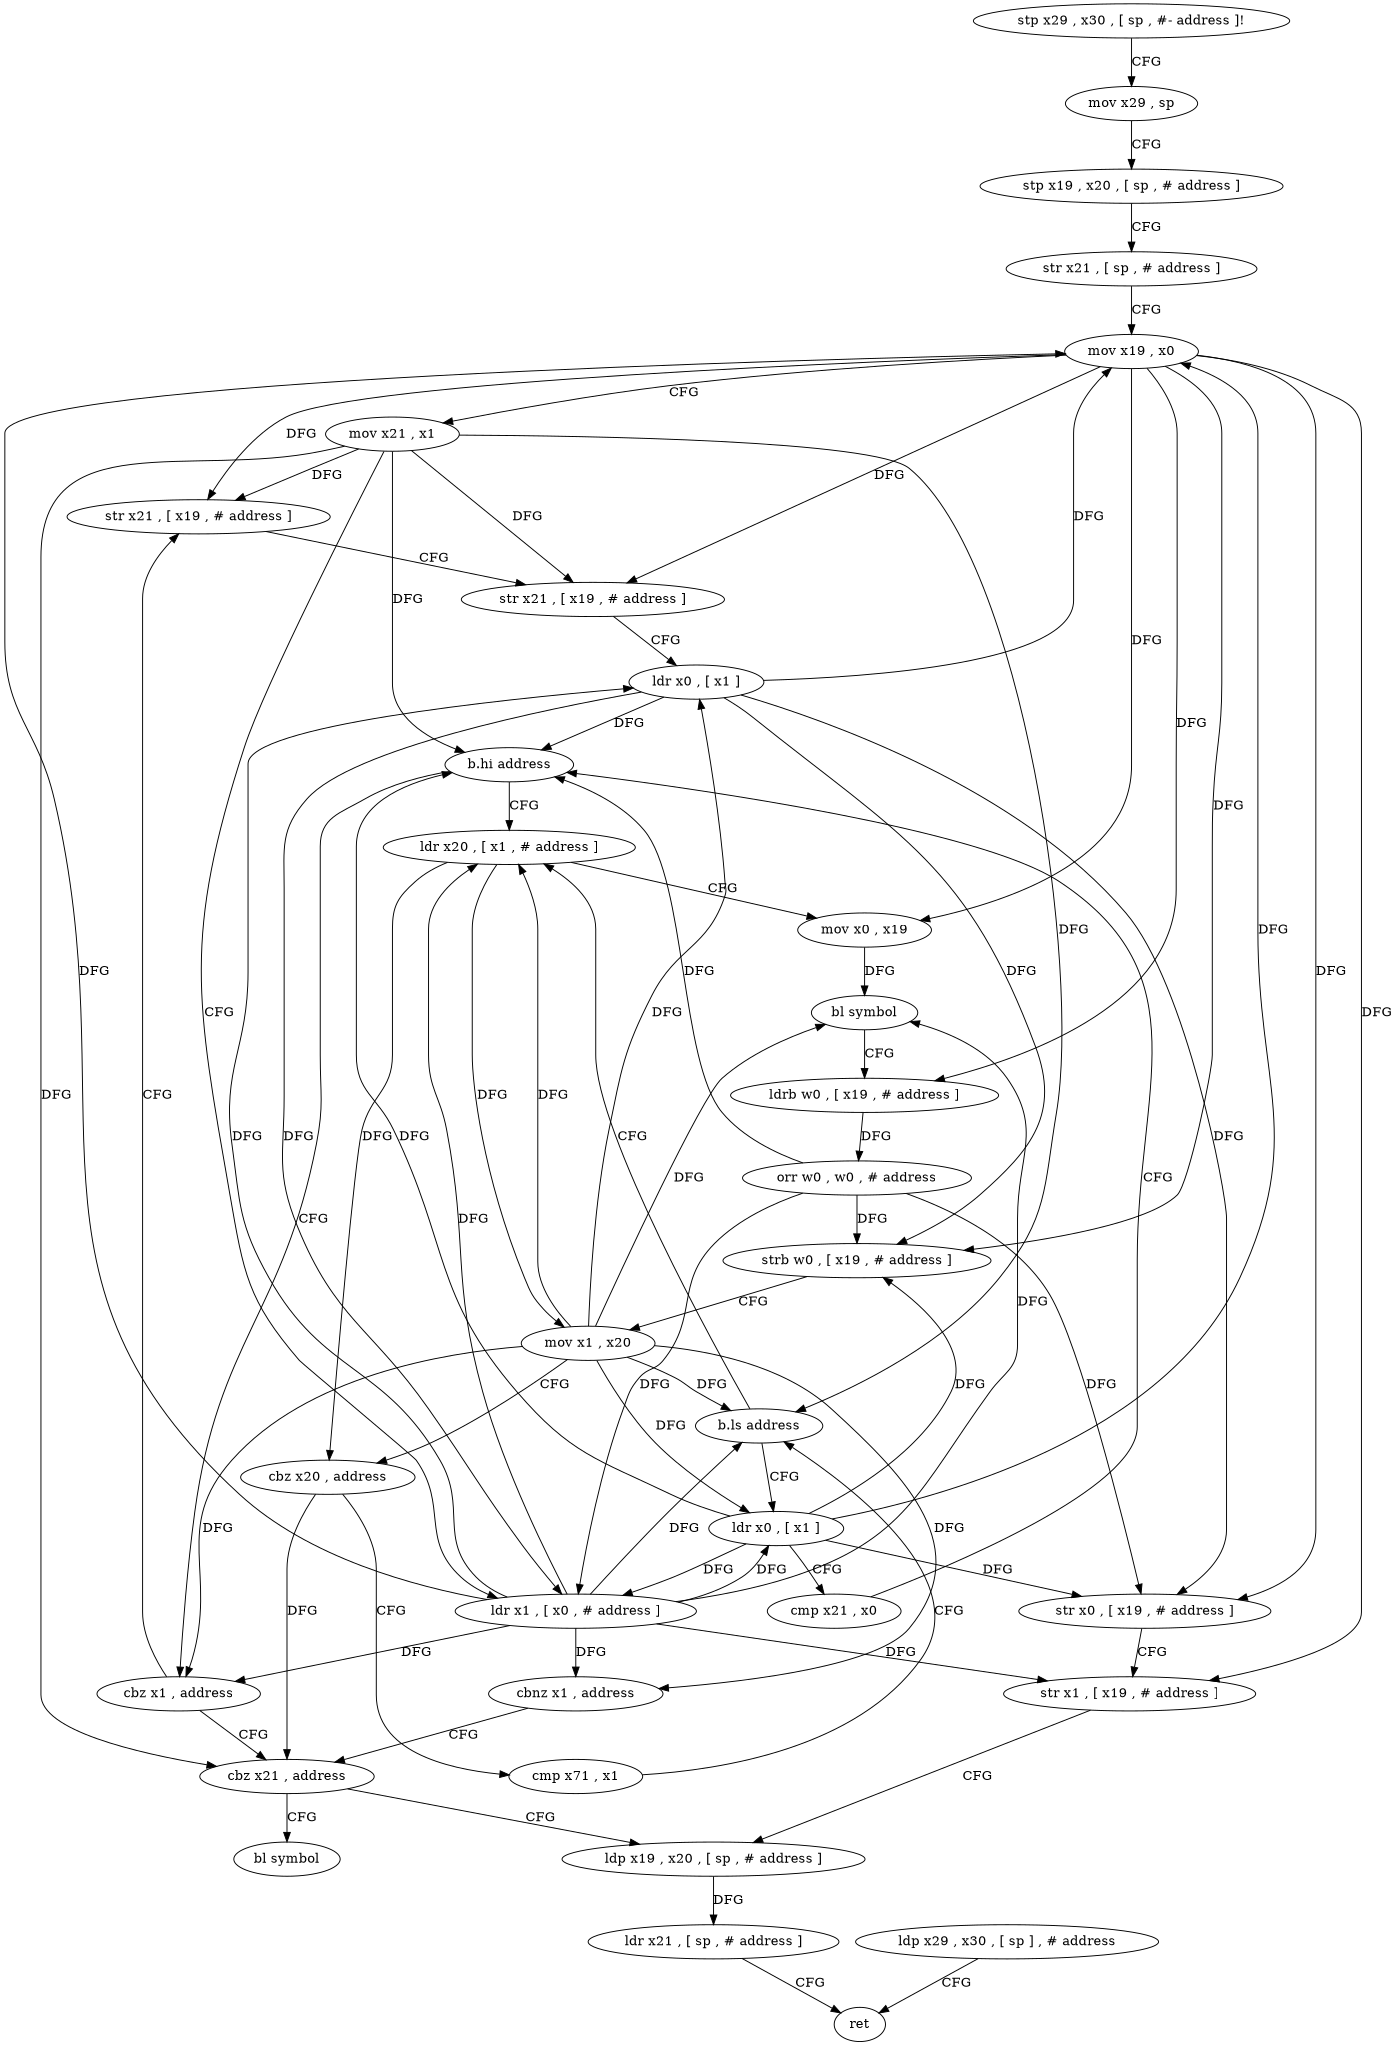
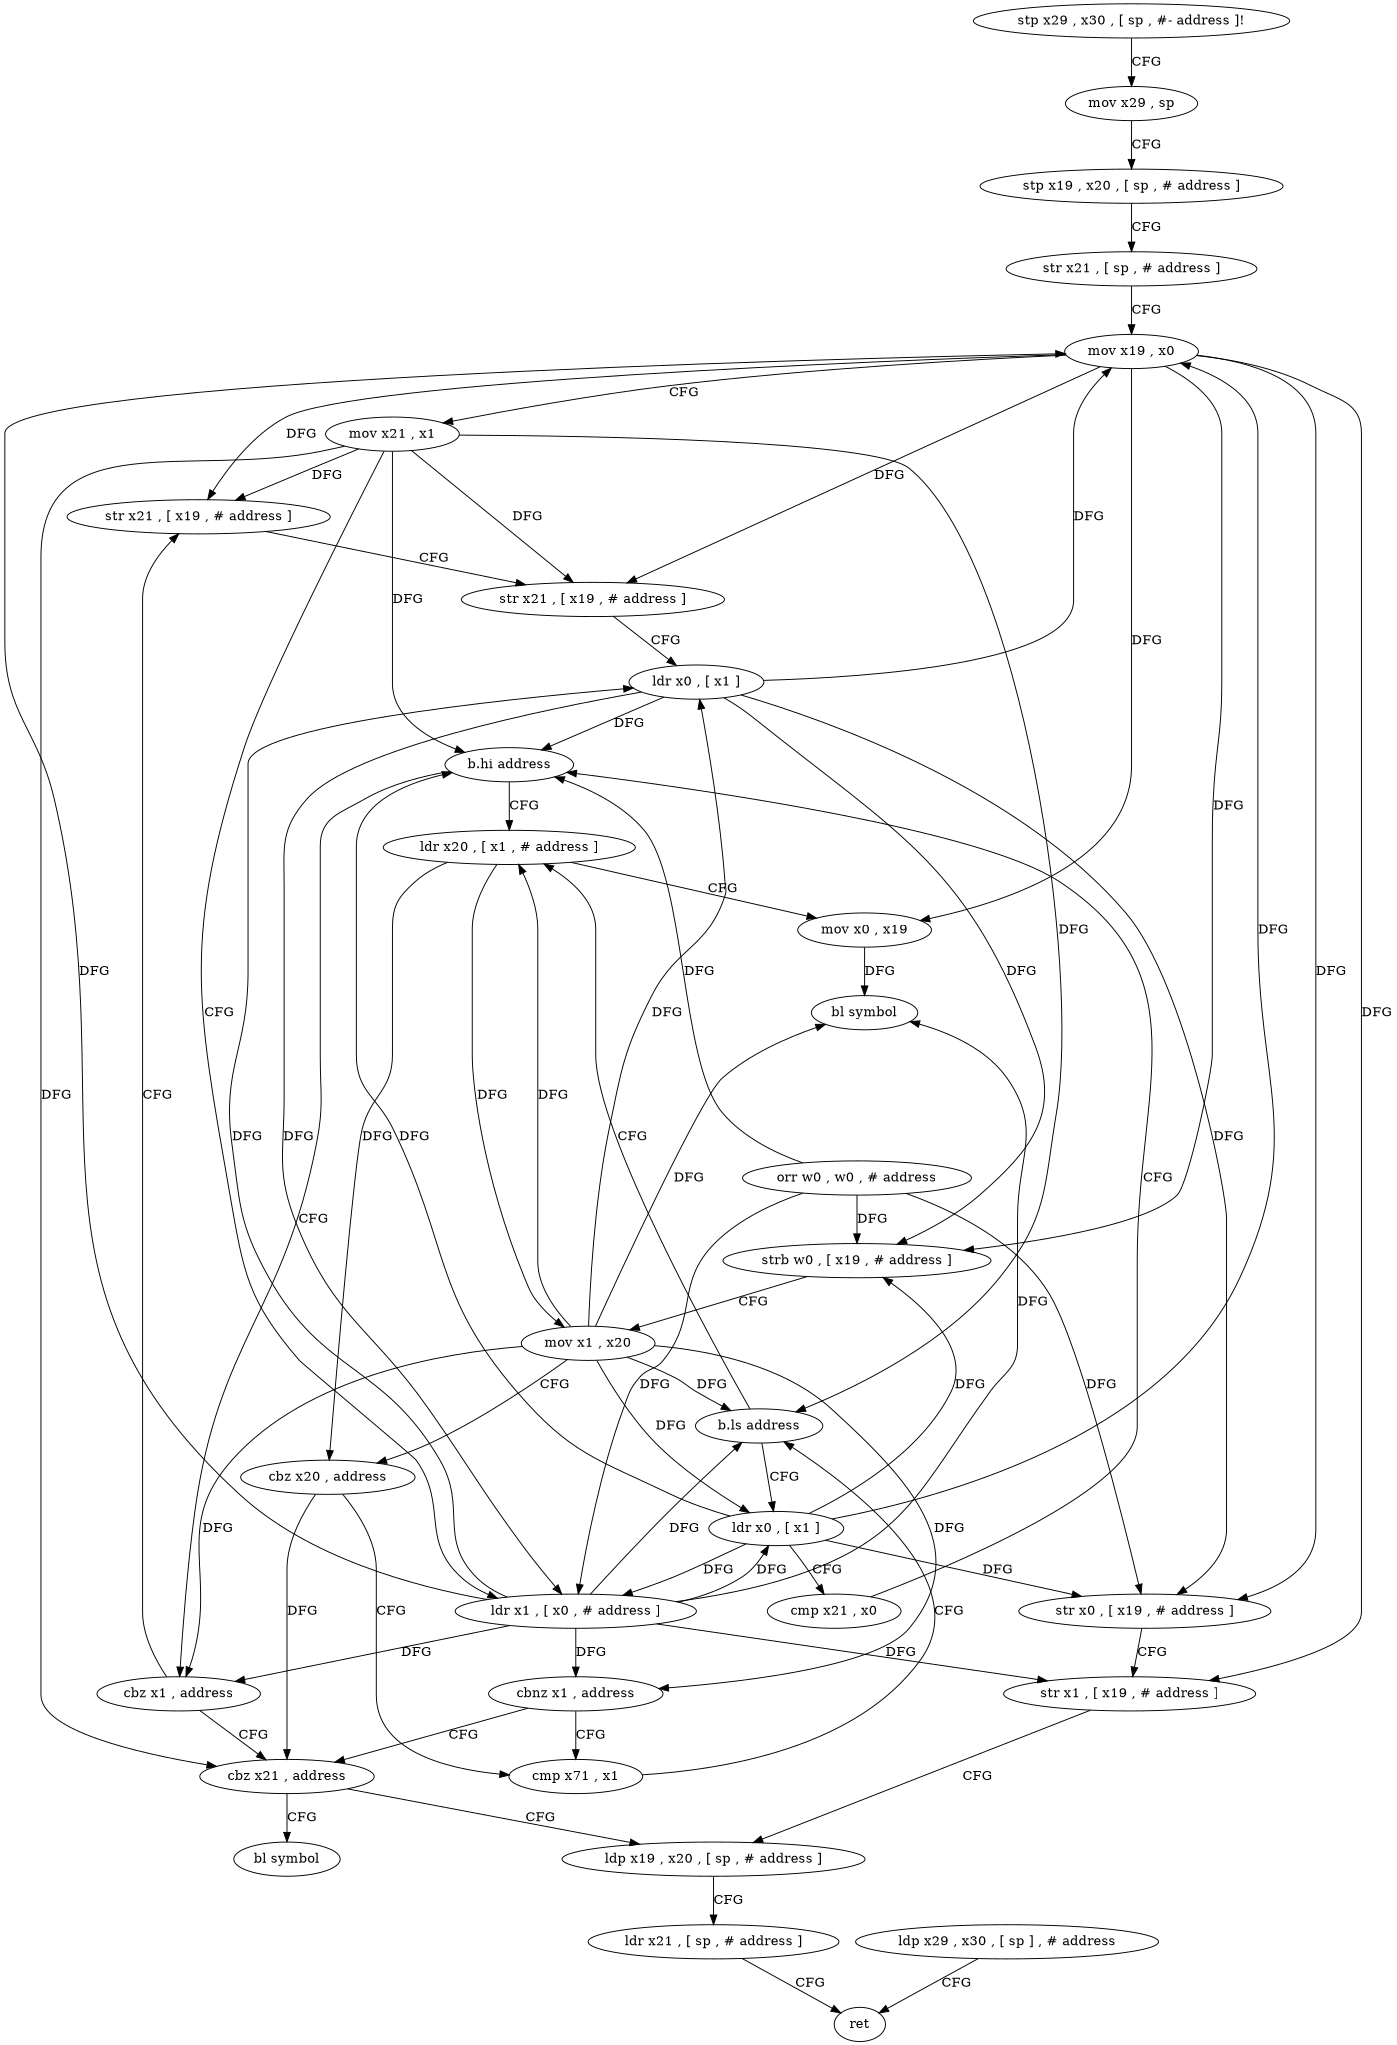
(865, 1095) -> none
(459, 1232) -> none
none -> (576, 1730)
(729, 1900) -> (729, 1900)
